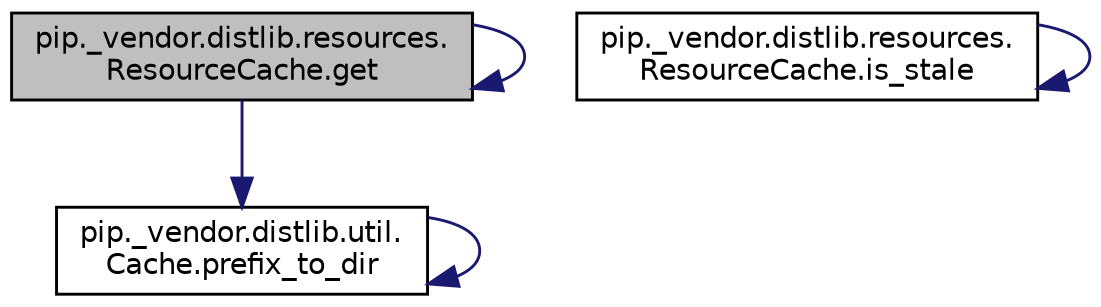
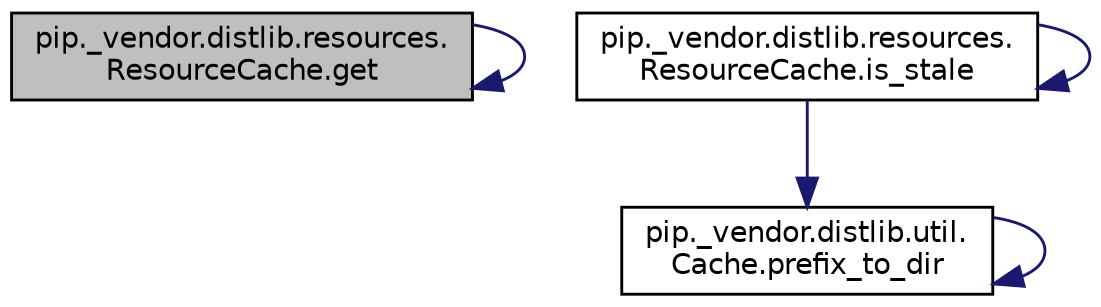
(242, 139) -> (807, 139)
